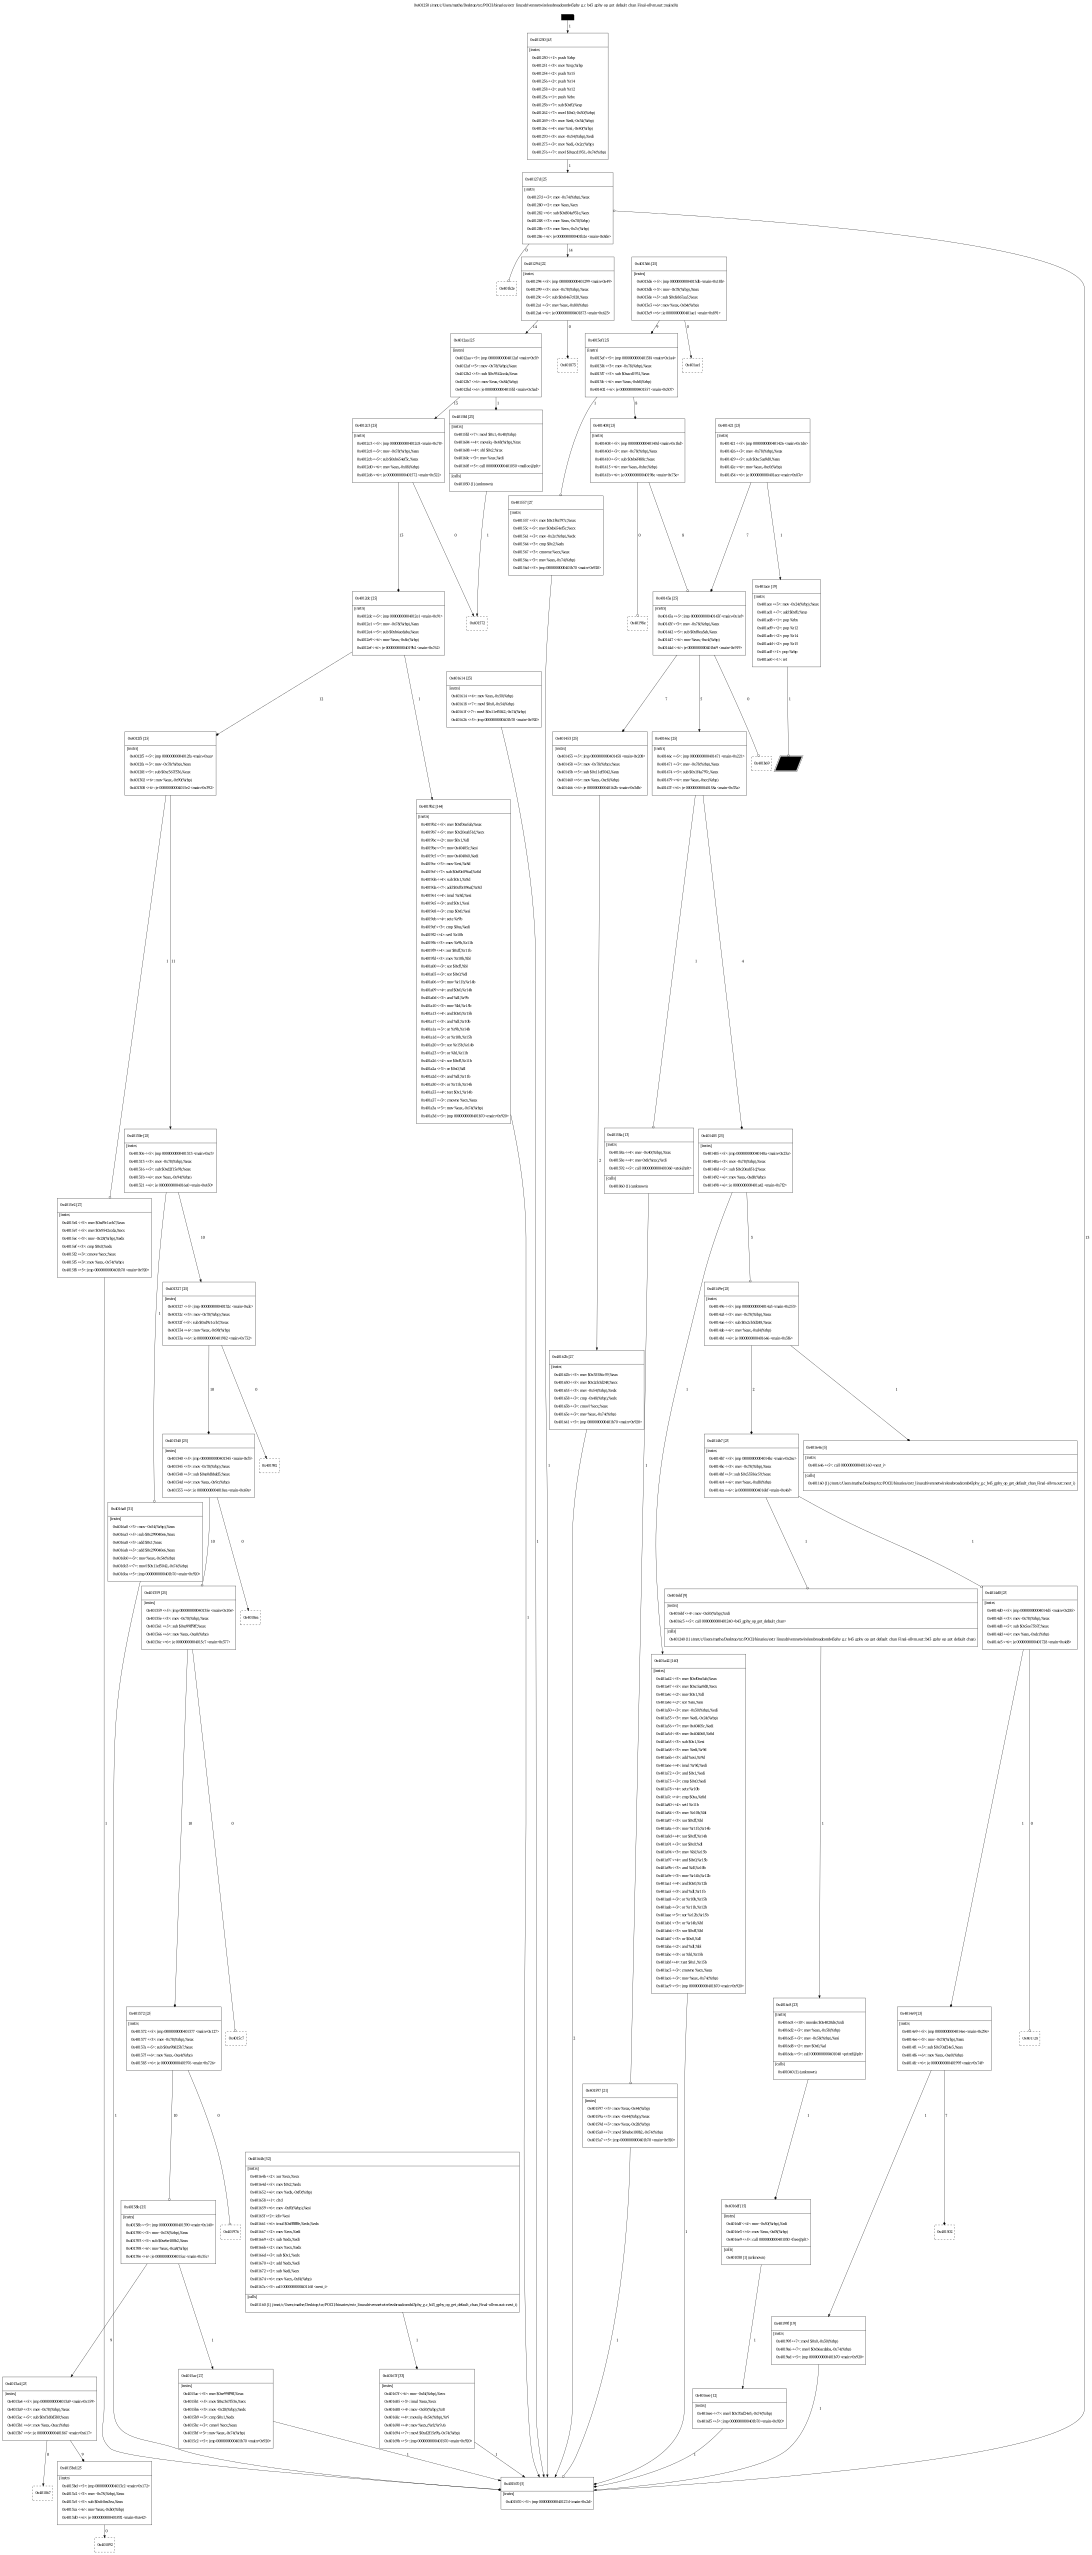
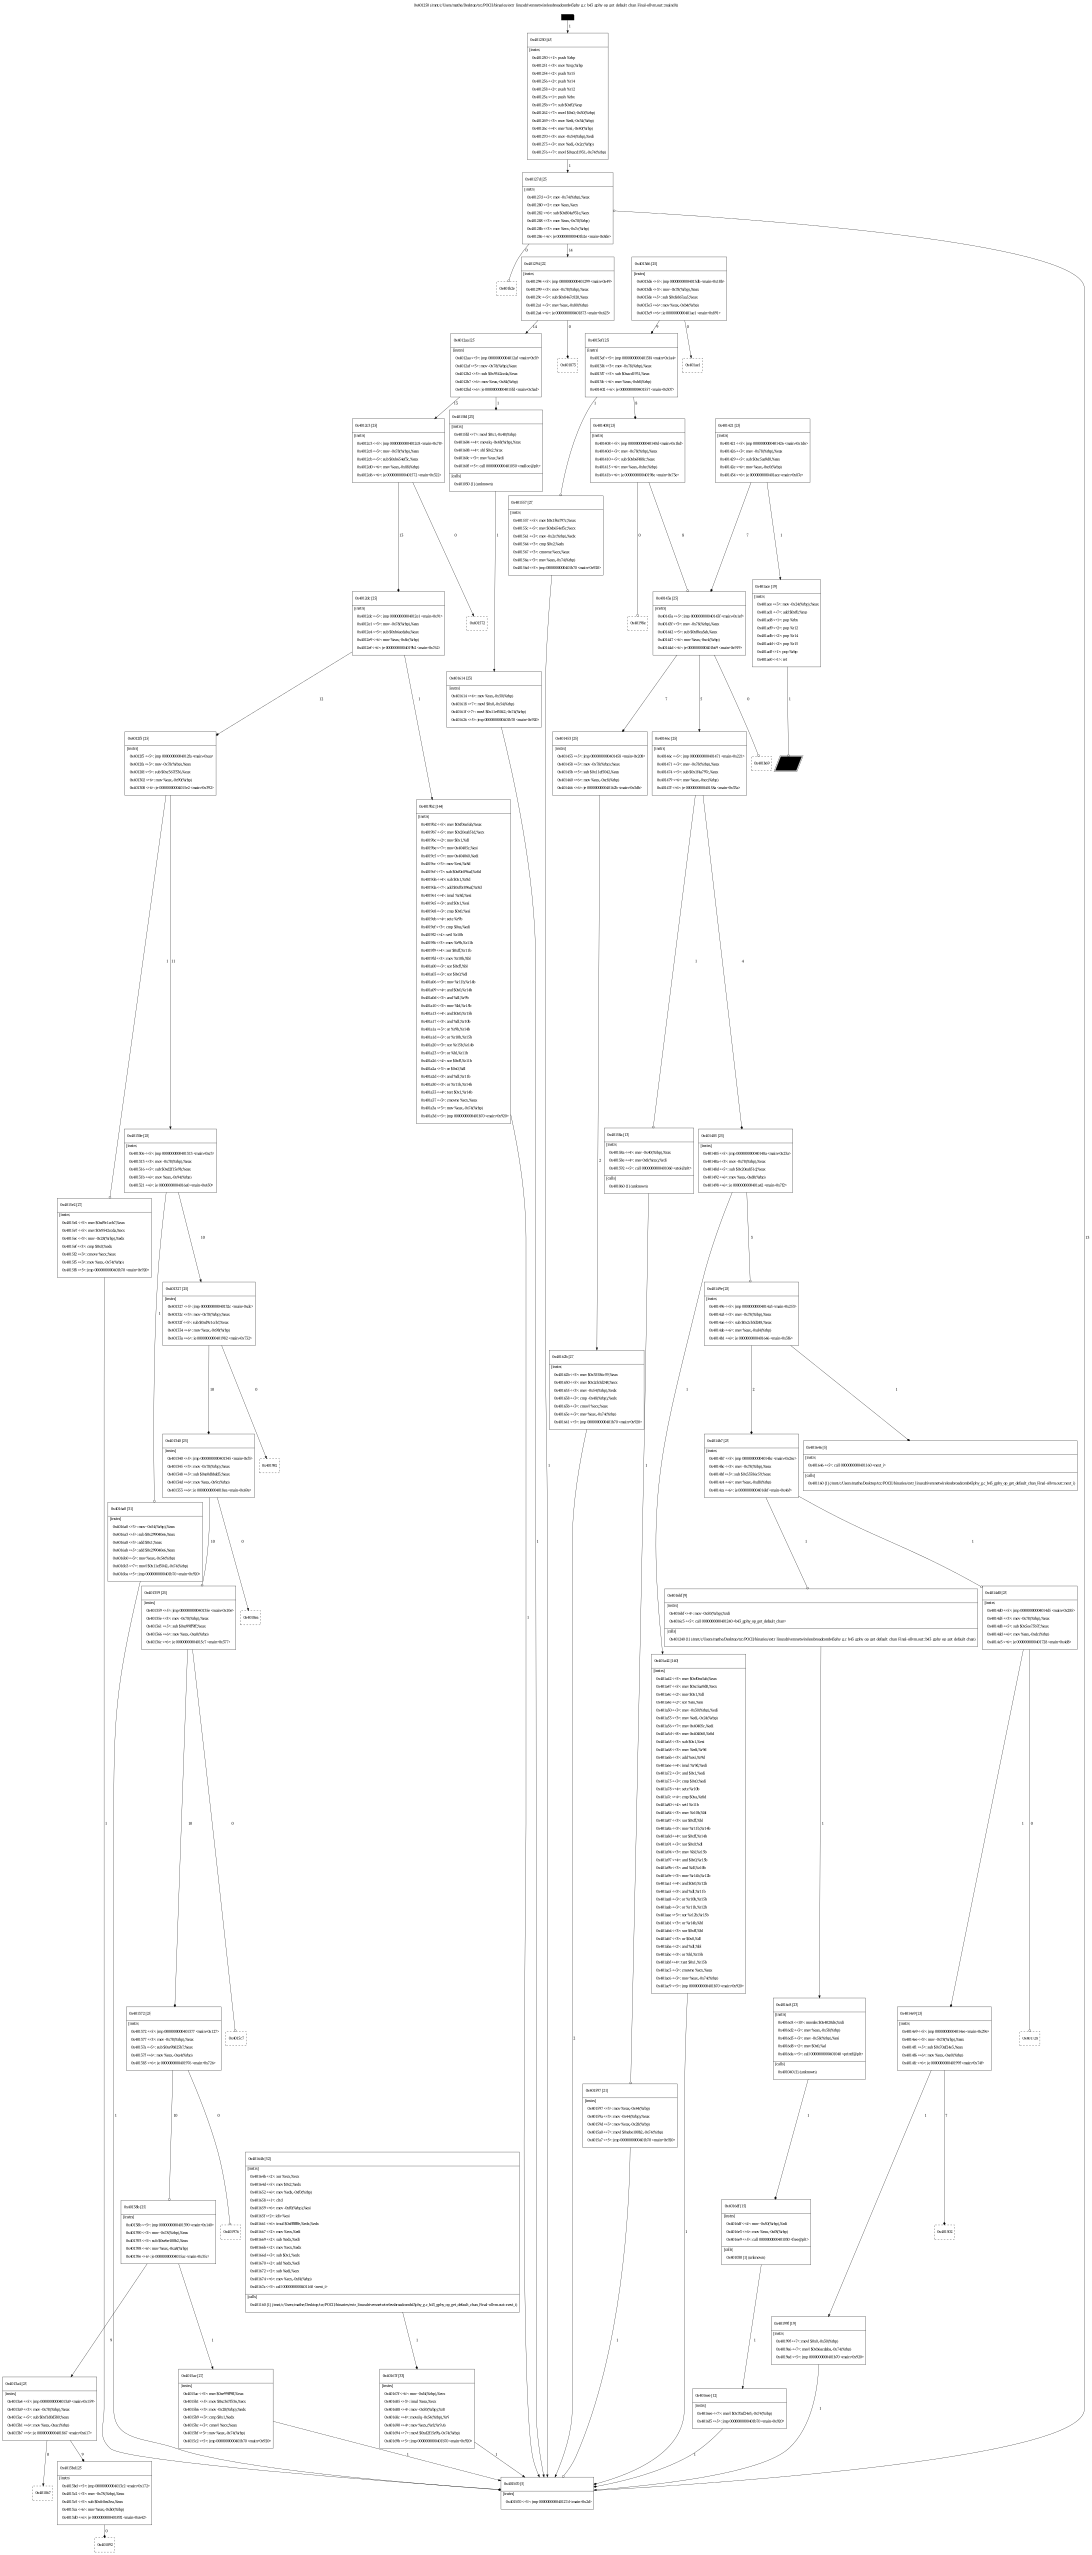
(480, 552) -> (495, 580)
(105, 2530) -> (105, 2530)
